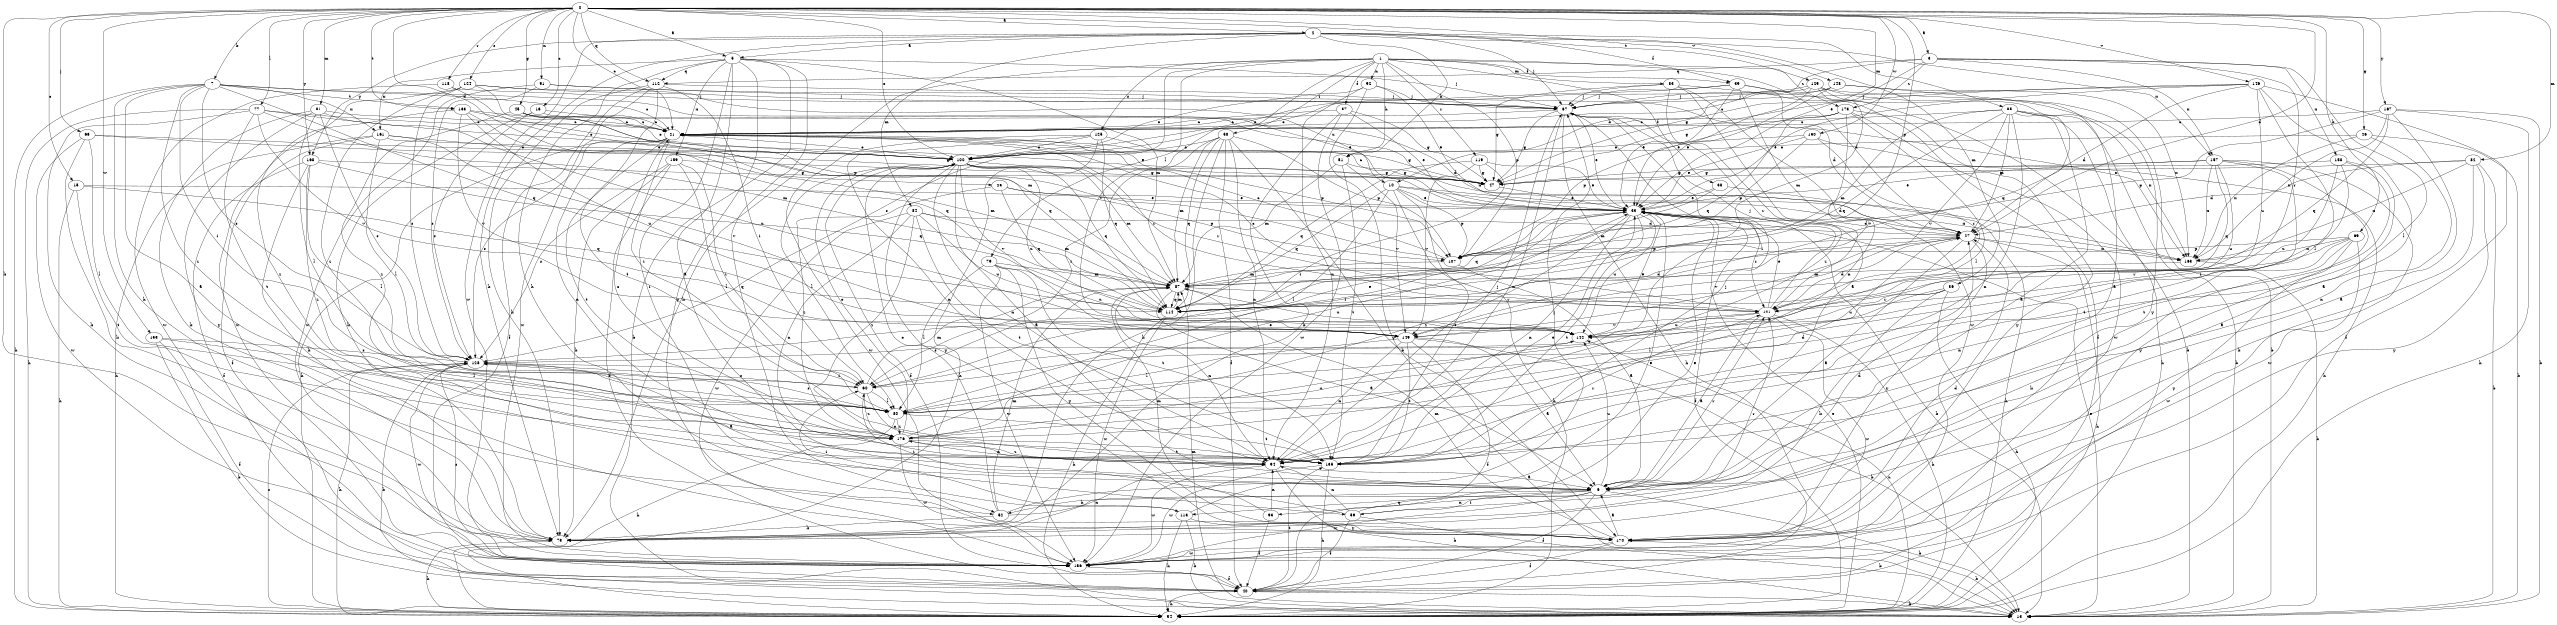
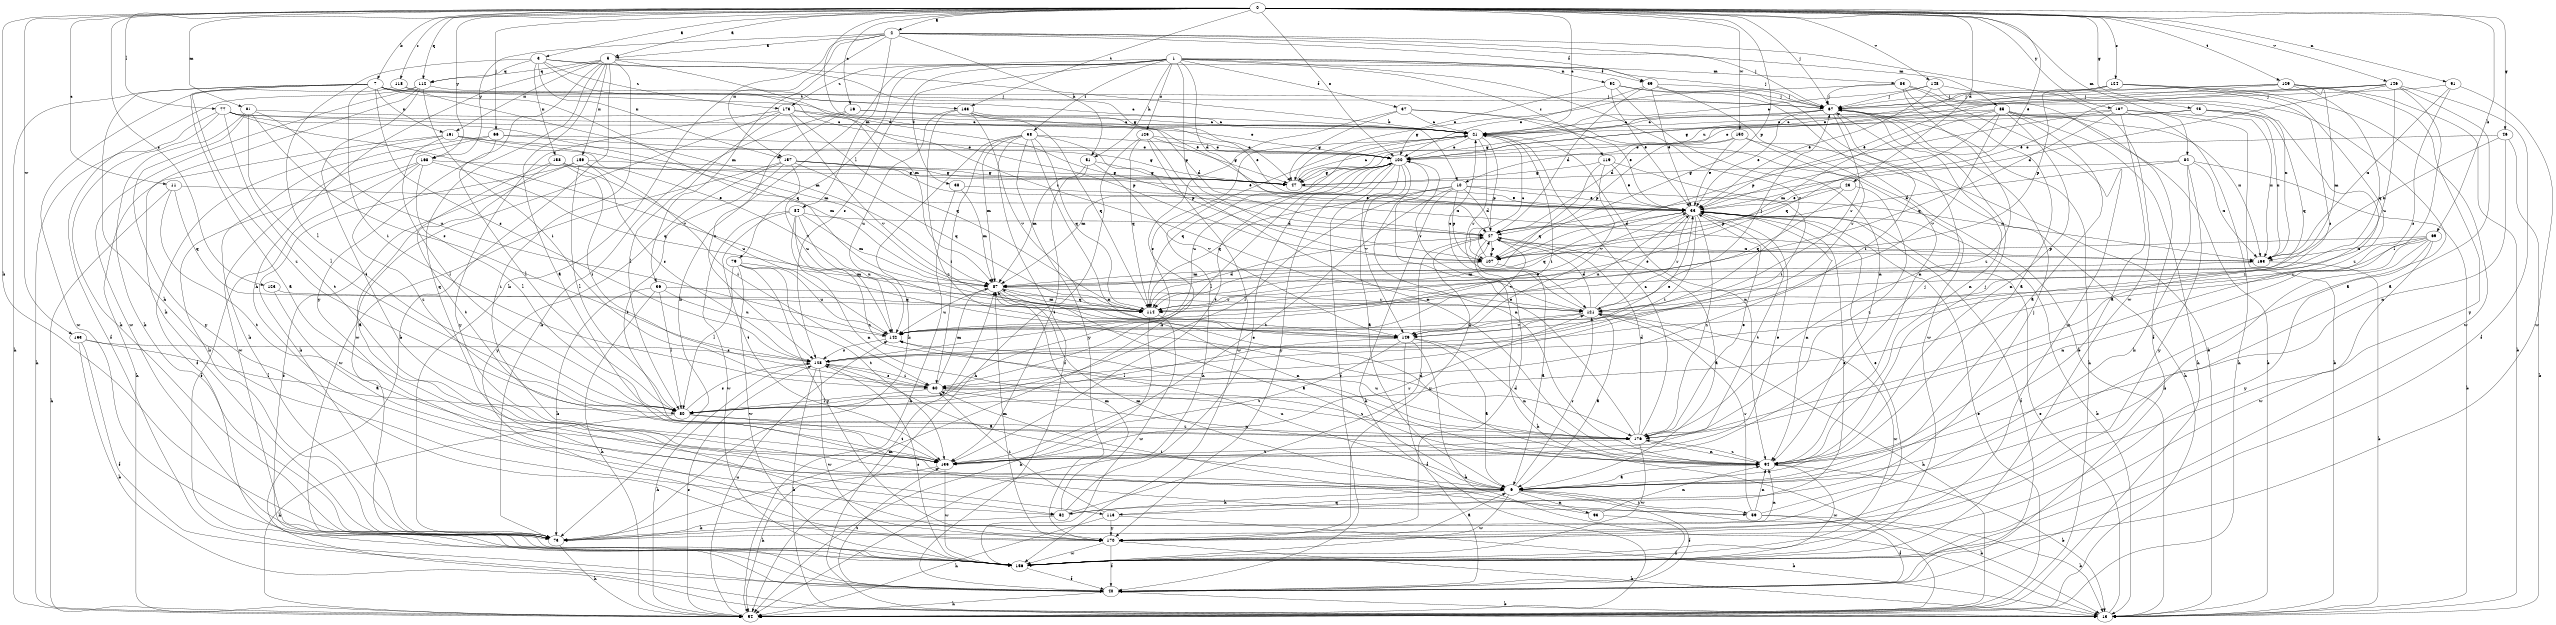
none -> (1565, 10)
(76, 186) -> (174, 186)
none -> (272, 287)
